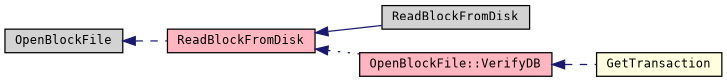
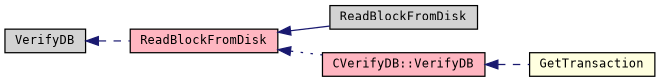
(64, 41) -> (45, 41)
(456, 64) -> (404, 64)
